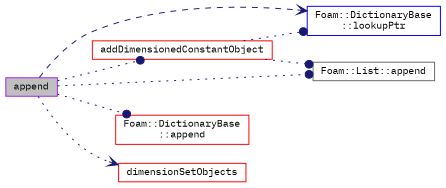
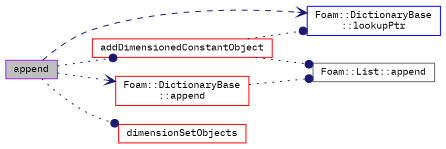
(181, 80) -> (277, 82)
(90, 104) -> (82, 77)
(68, 135) -> (74, 105)
